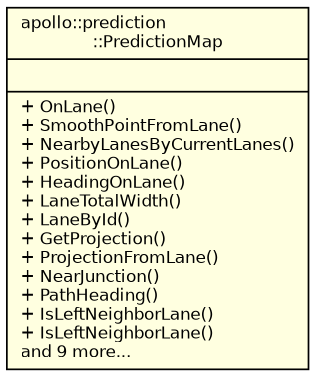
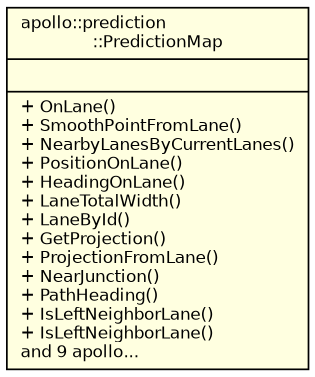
(76, 352) -> (81, 352)
